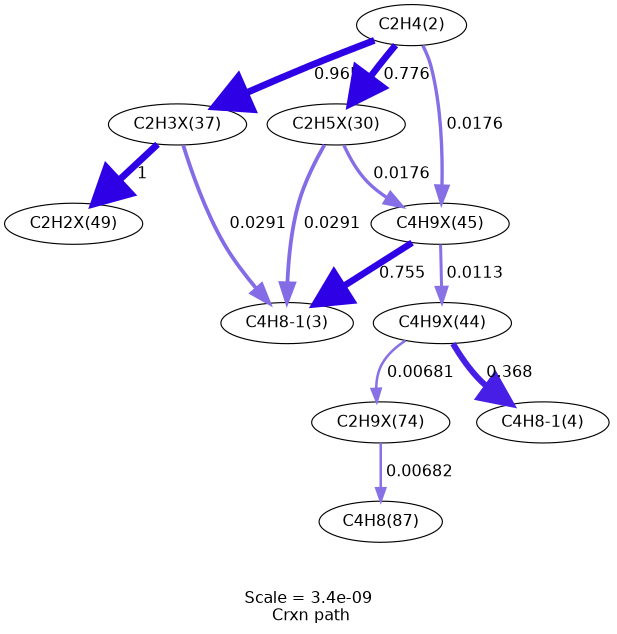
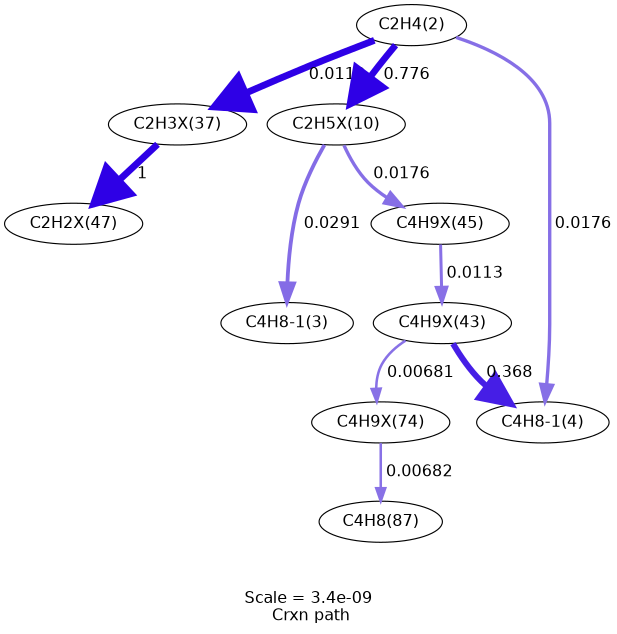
(335, 75) -> (335, 75)
(439, 115) -> (550, 186)
(336, 124) -> (336, 124)
(212, 221) -> none
(74, 224) -> (74, 224)
(378, 265) -> none
(442, 323) -> (442, 323)
(381, 422) -> (381, 422)
